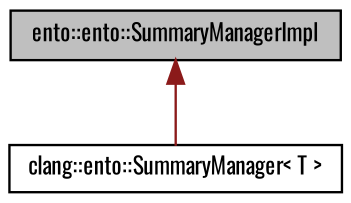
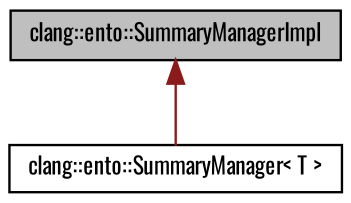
(176, 35) -> (176, 35)
